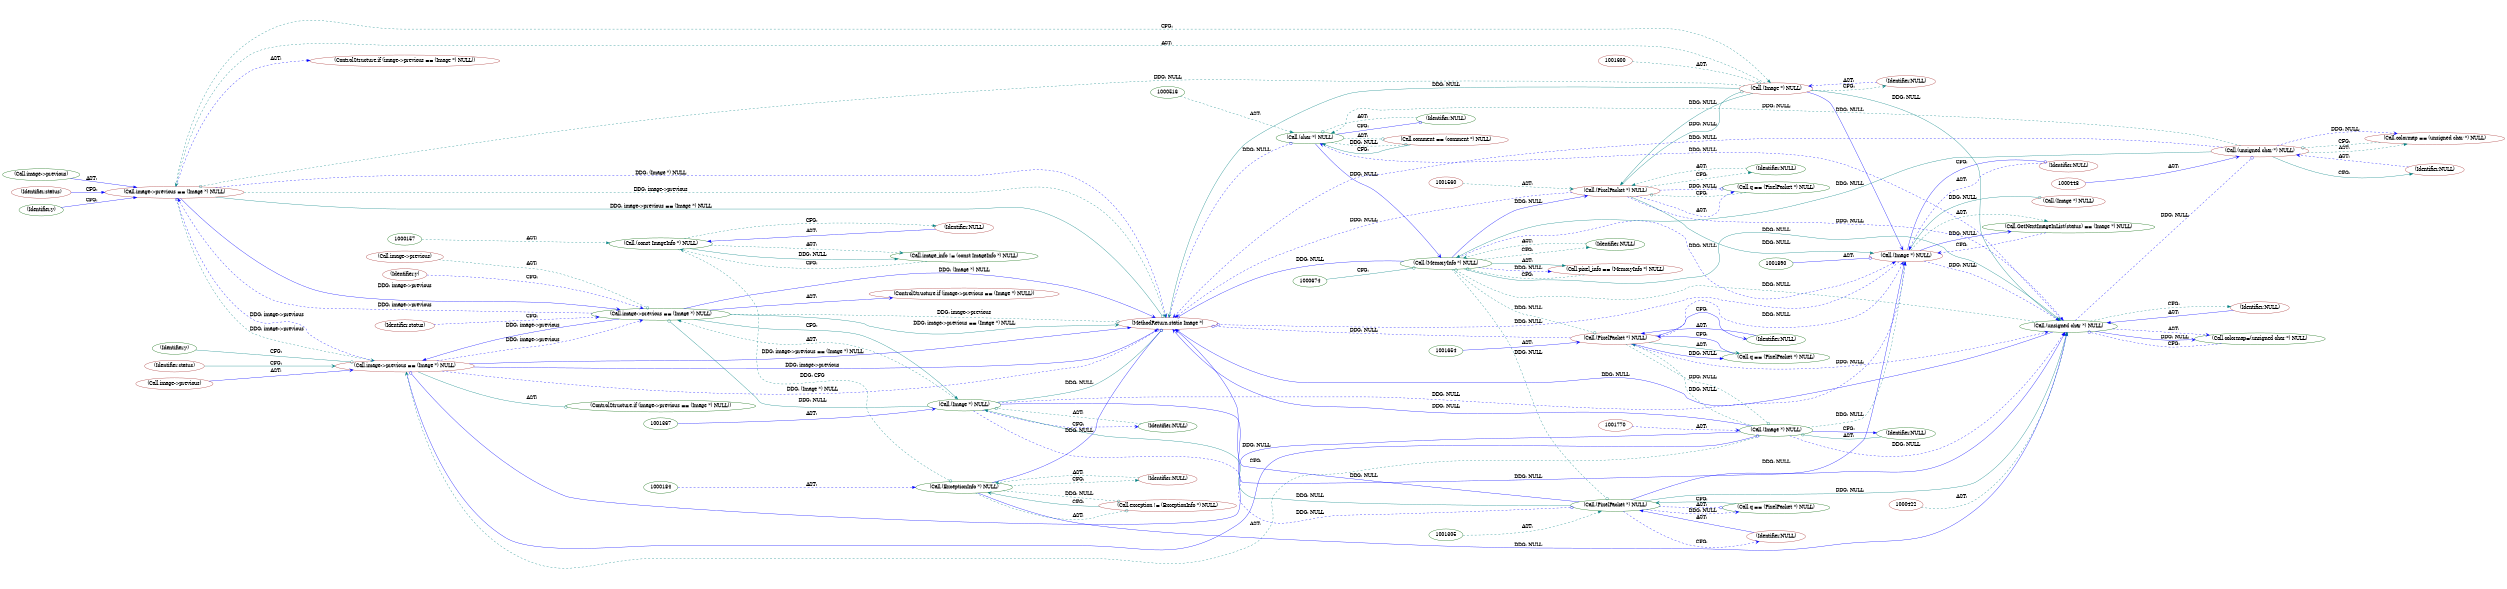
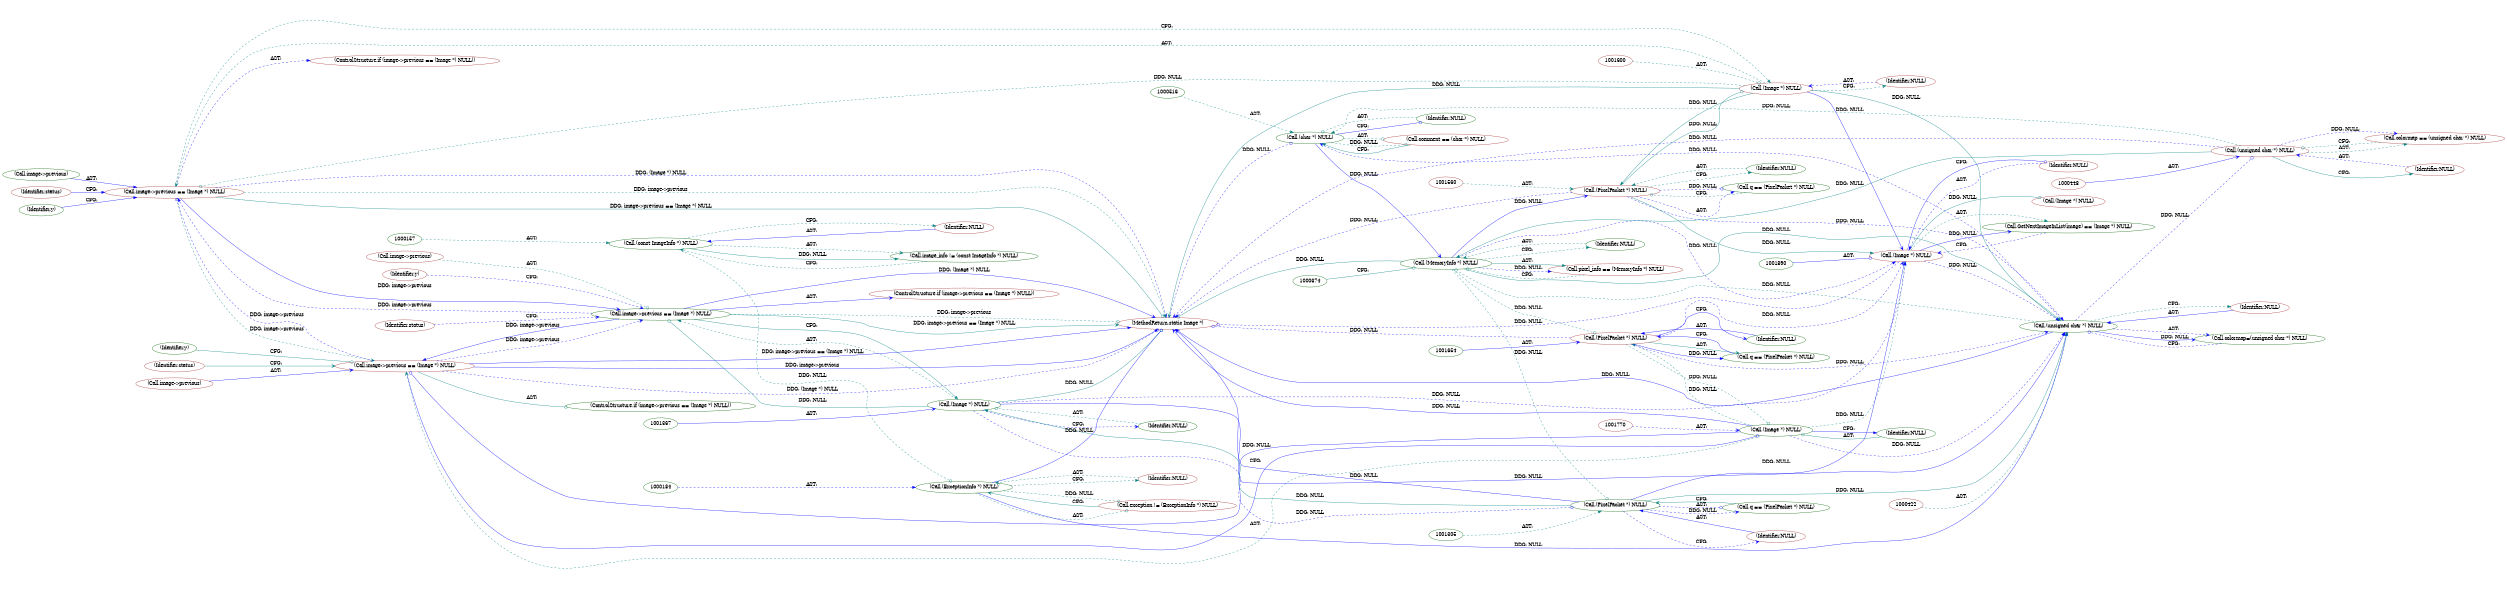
(1446, 140) -> (1446, 140)
(2069, 227) -> (2069, 227)
(1287, 270) -> (1287, 270)
(812, 376) -> (812, 376)
